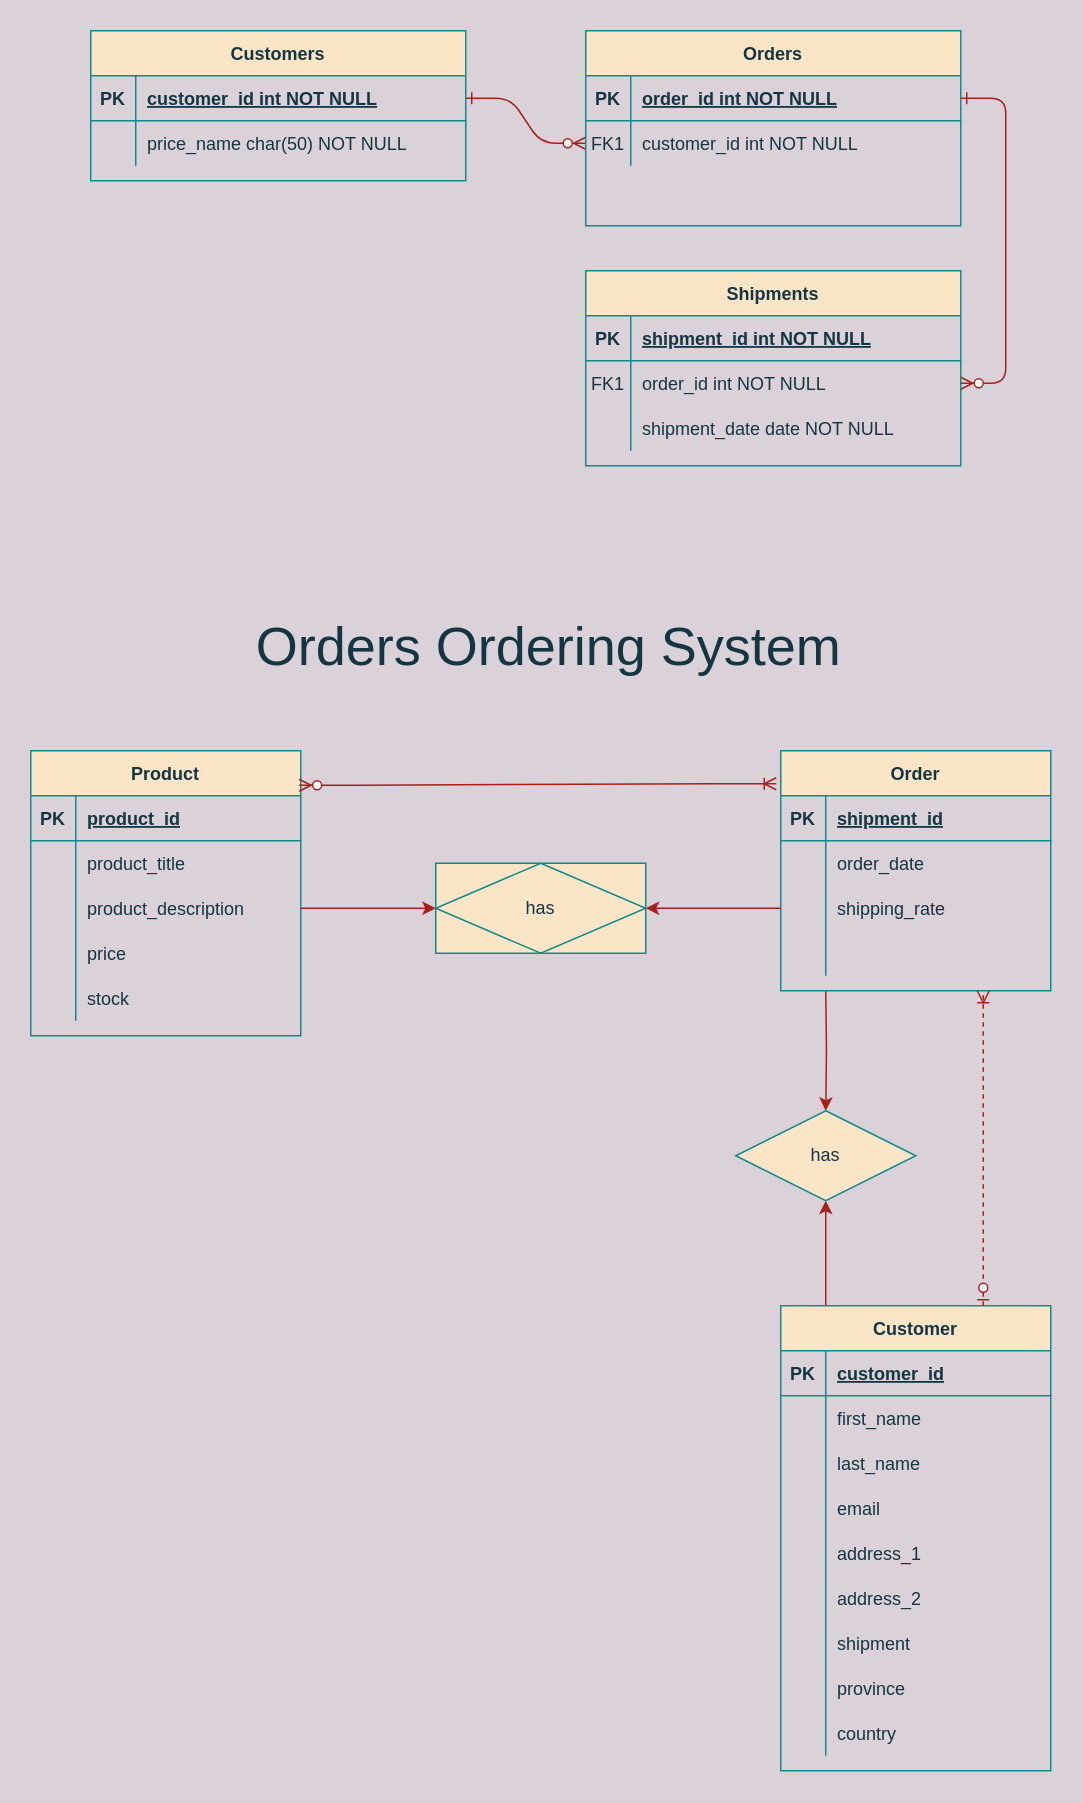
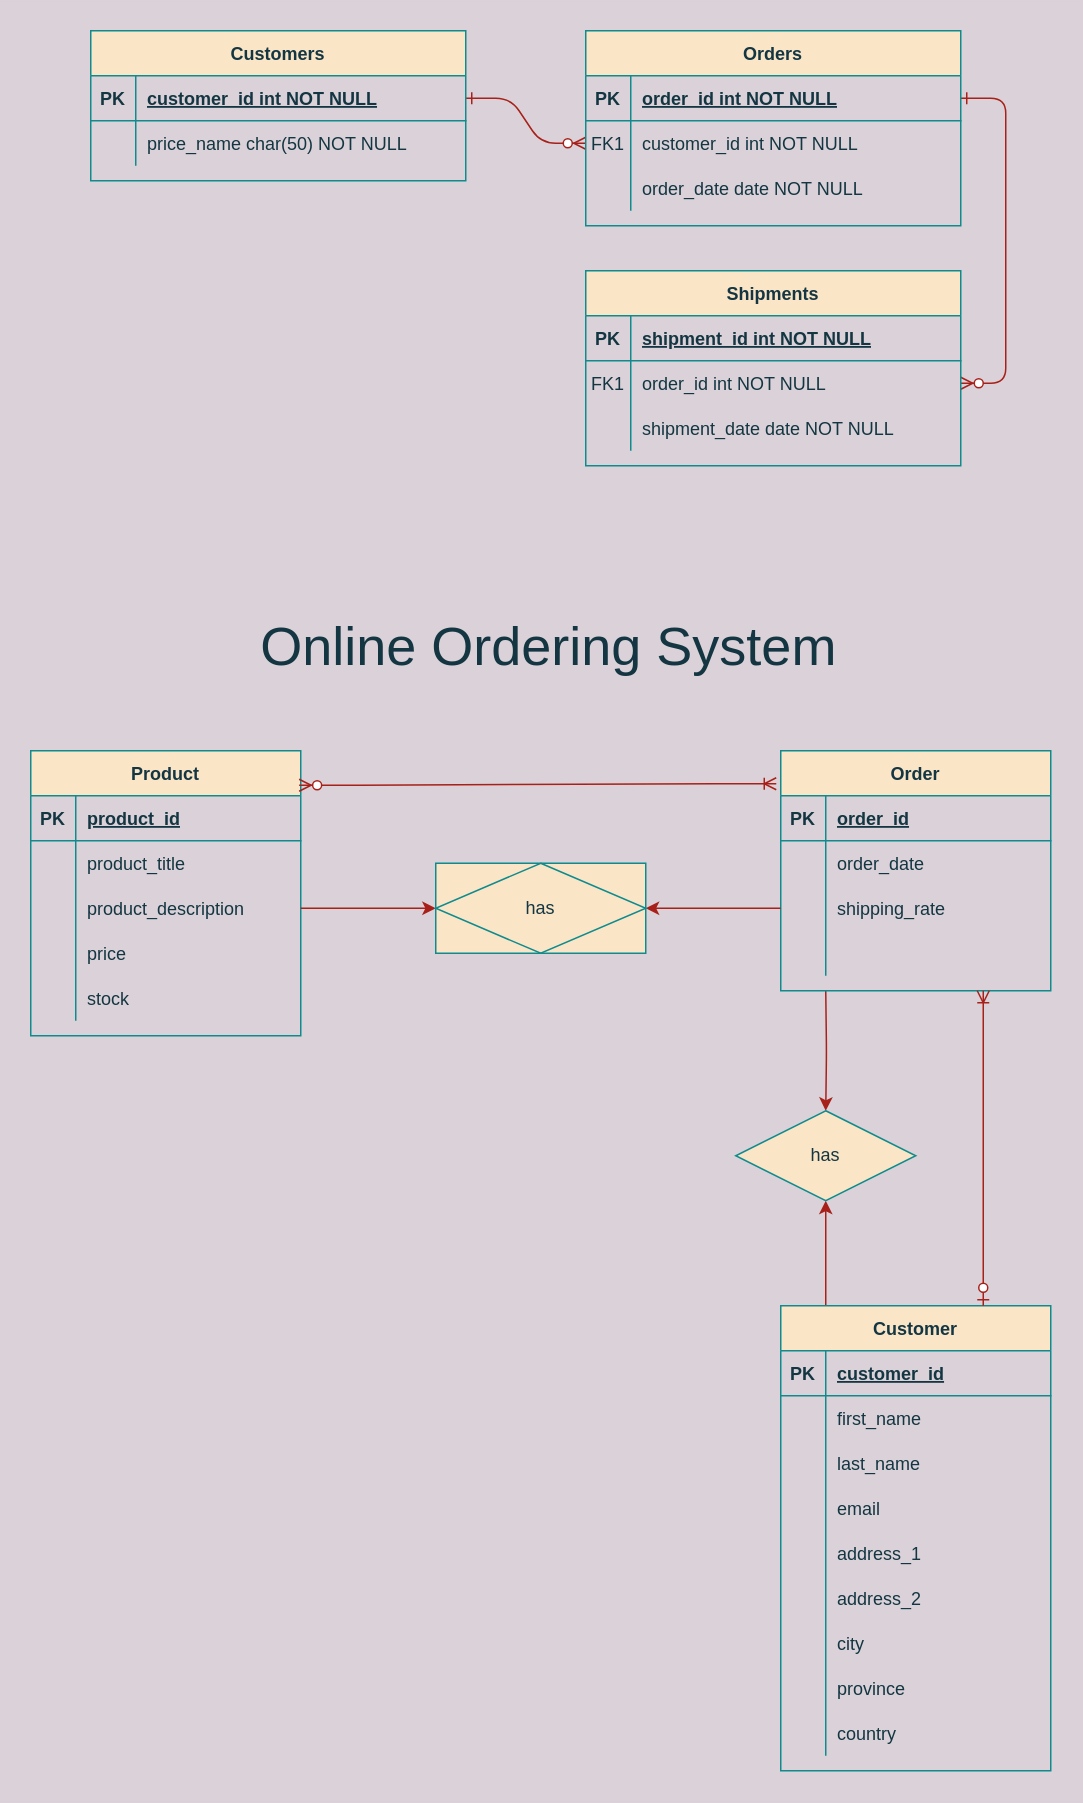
none -> (796, 188)
(549, 646) -> (549, 646)
(888, 819) -> (875, 819)
(983, 1139) -> (983, 1139)
(875, 1644) -> (855, 1644)
